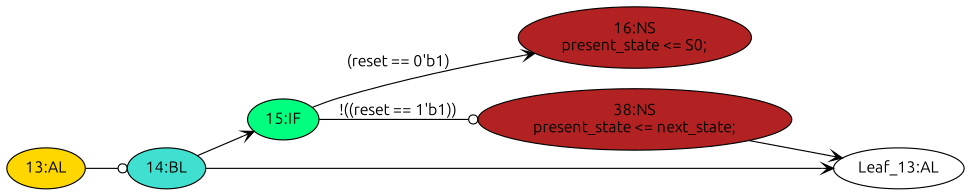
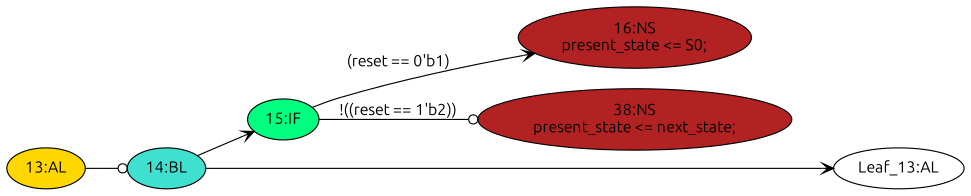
(398, 111) -> (398, 111)
(790, 148) -> none
